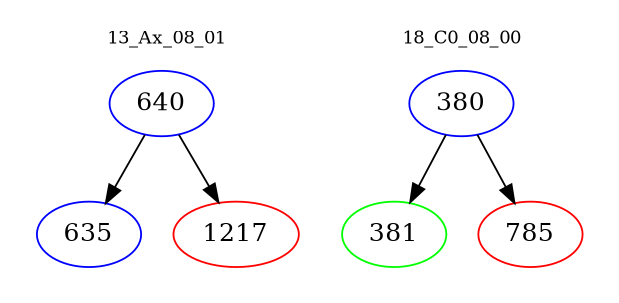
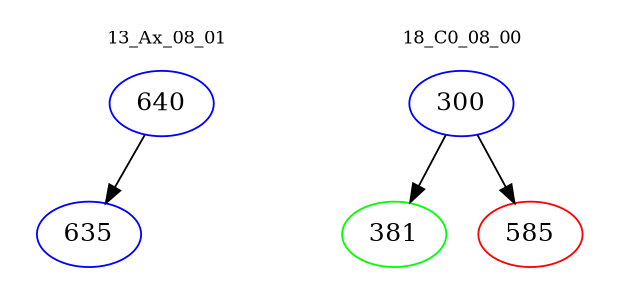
(461, 104) -> (461, 104)
(236, 234) -> none
(530, 234) -> (530, 234)
